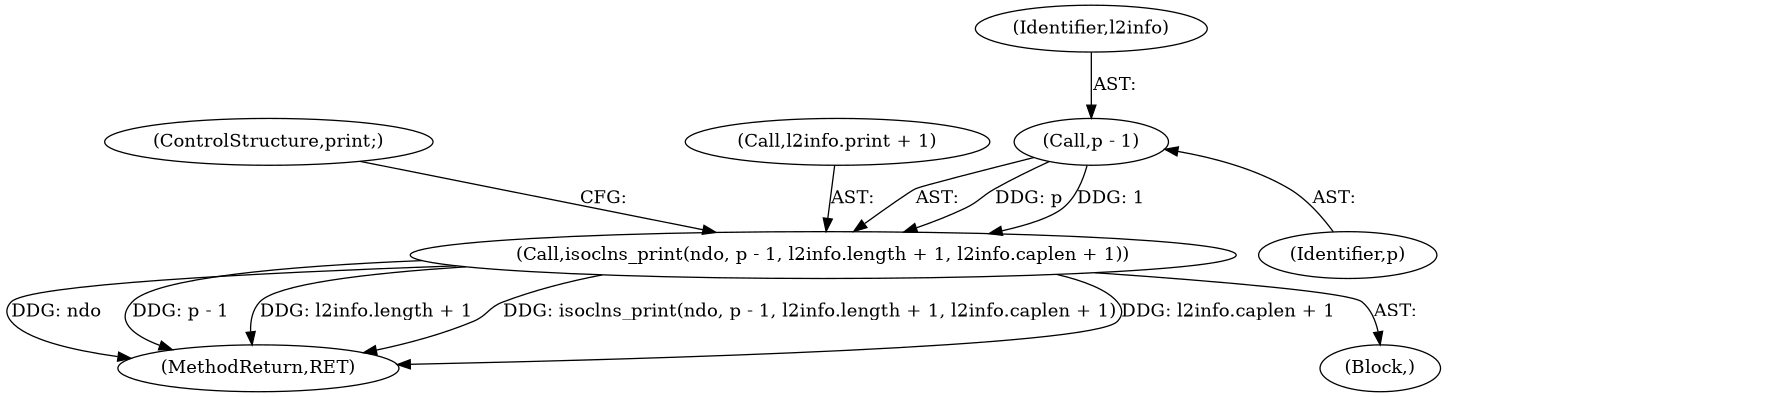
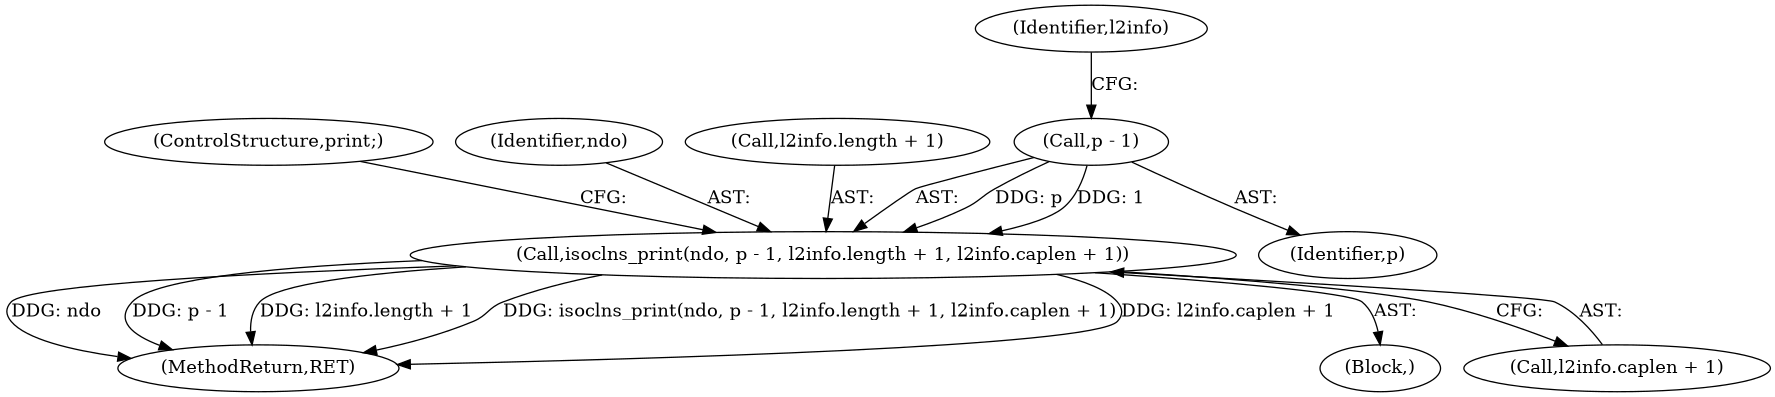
(1118, 85) -> (1118, 85)
none -> (559, 142)
(838, 142) -> (838, 142)
(1264, 176) -> (1209, 197)
none -> (1617, 368)
